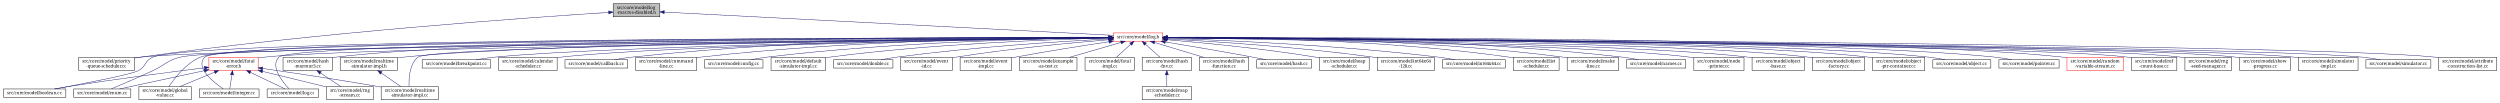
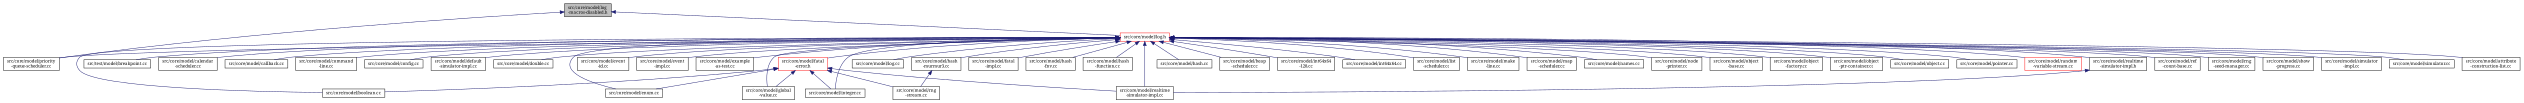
(456, 64) -> (117, 64)
(268, 81) -> none
(1167, 81) -> (1430, 47)
